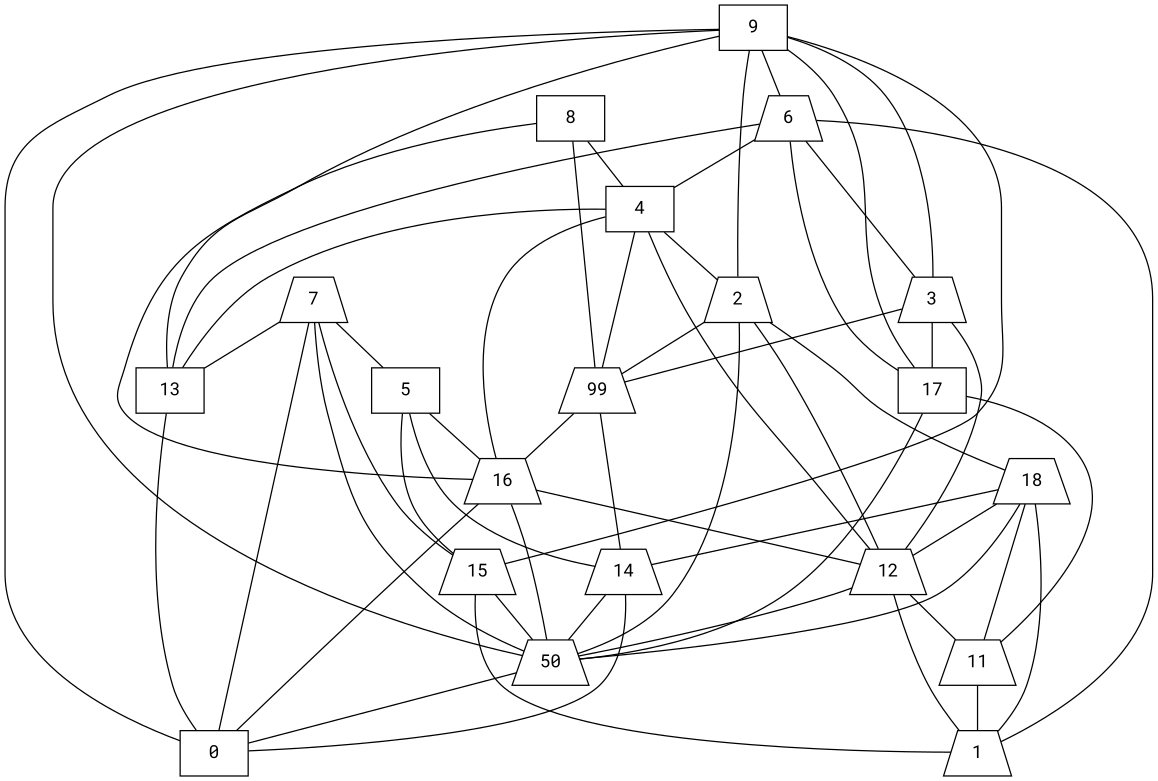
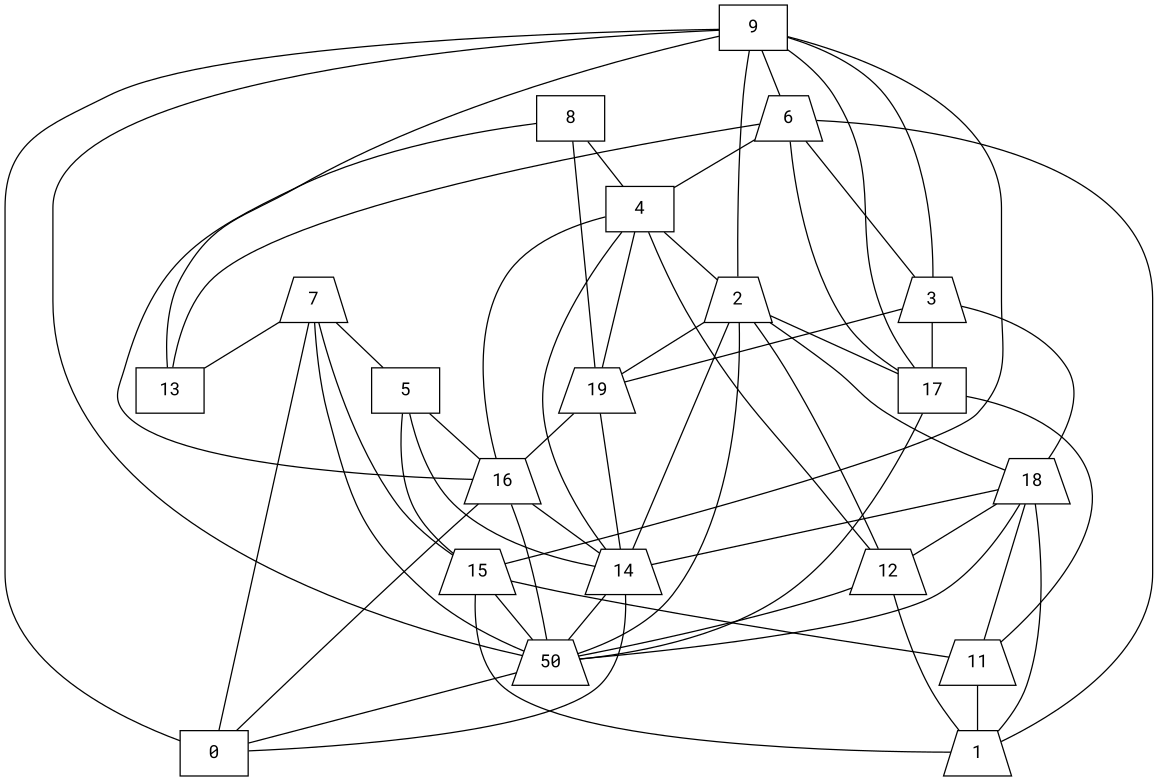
(371, 237) -> (544, 388)
none -> (834, 345)
(597, 391) -> (597, 391)
none -> (681, 436)
(969, 440) -> (1059, 357)
(698, 527) -> (566, 529)
(156, 575) -> none
(933, 617) -> (708, 619)
